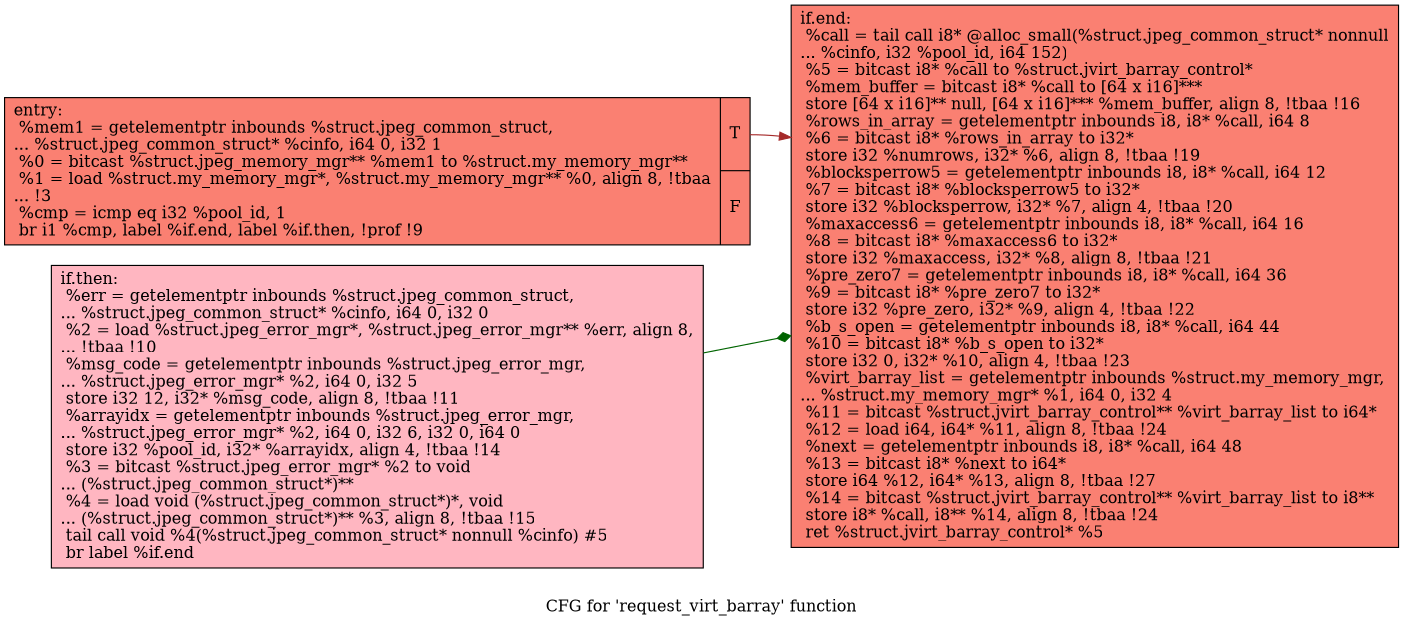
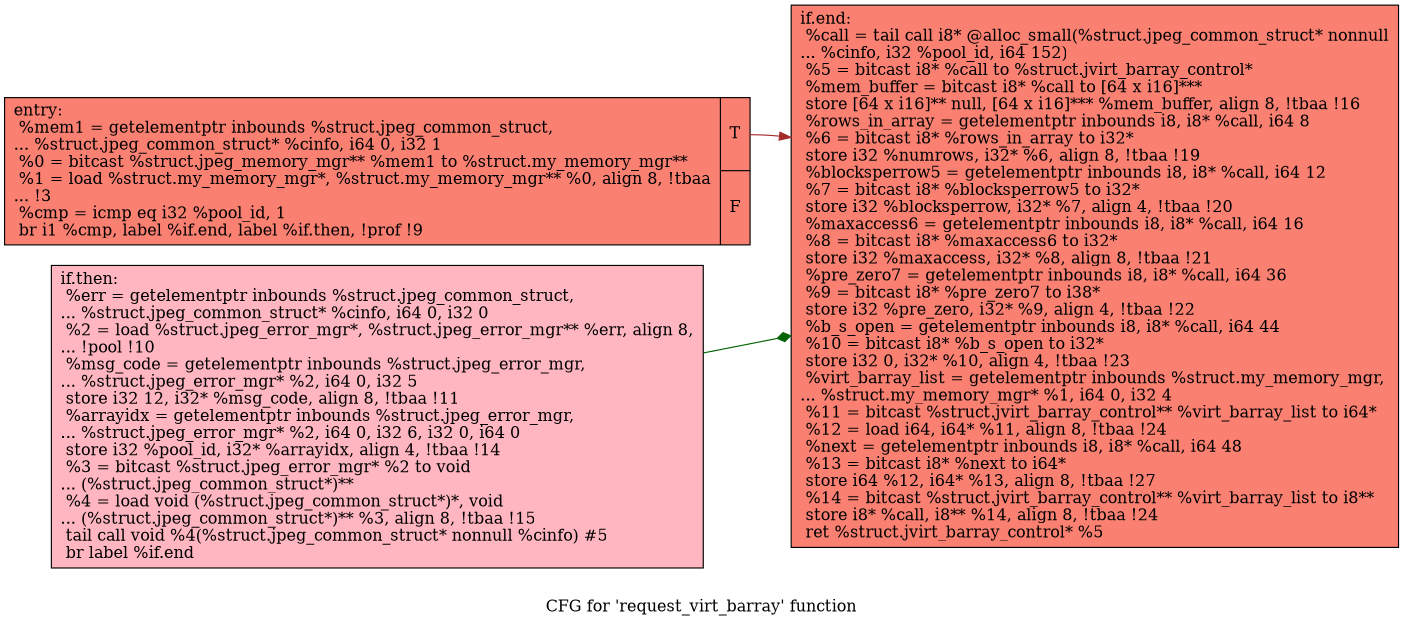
(950, 293) -> (950, 293)
(109, 348) -> (108, 348)
